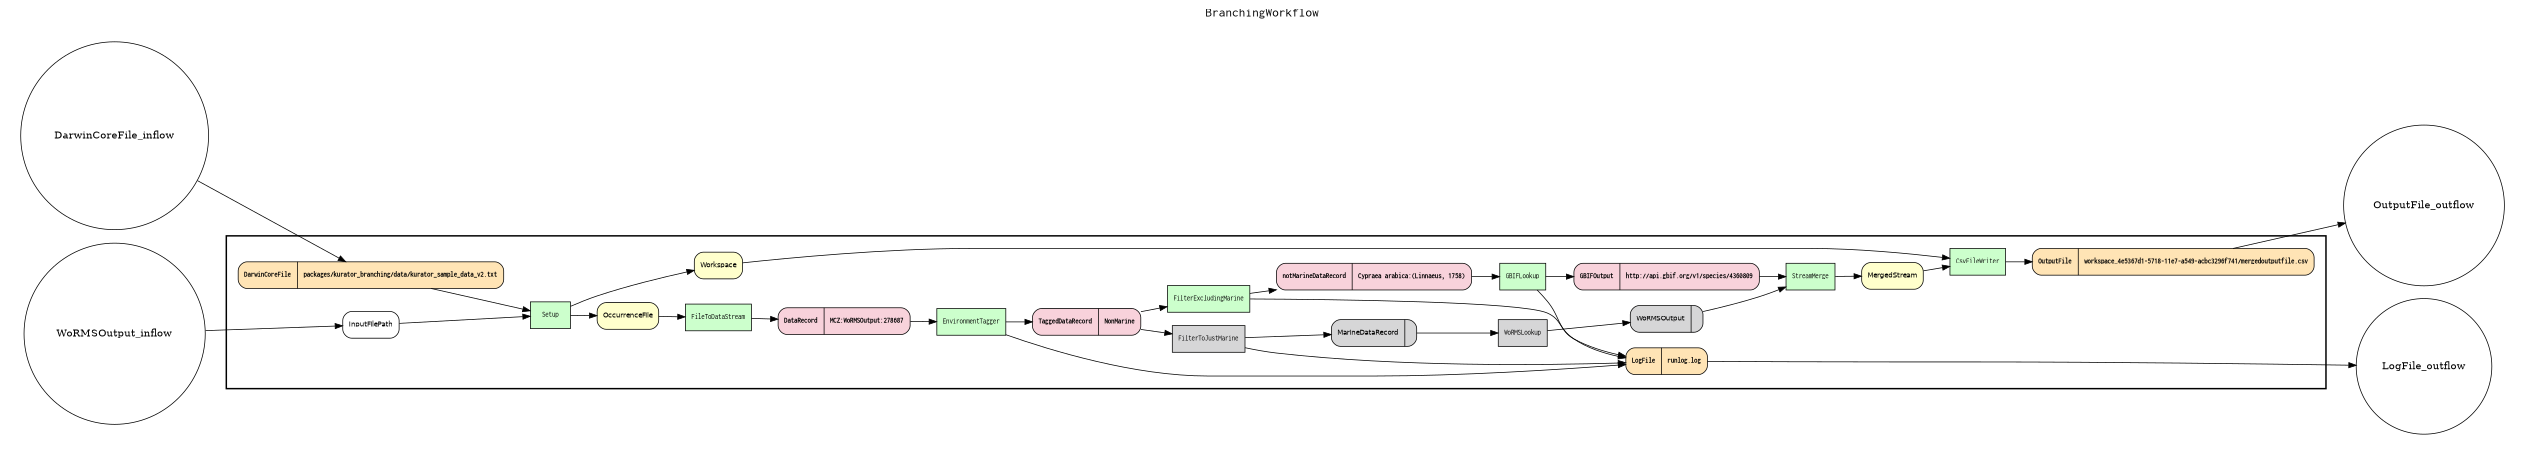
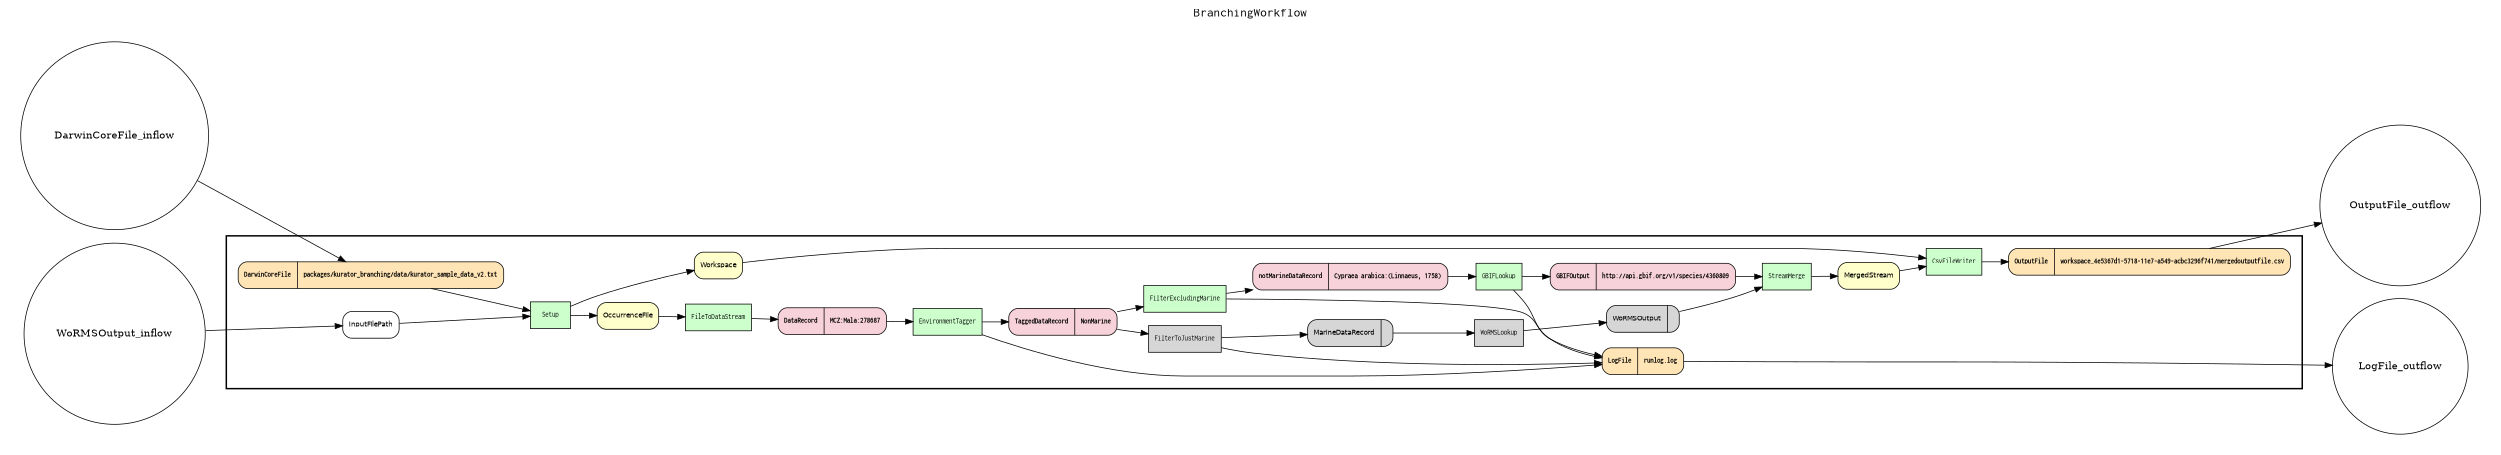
(867, 321) -> (855, 321)
